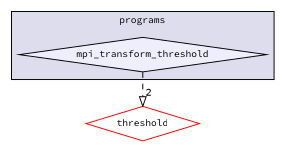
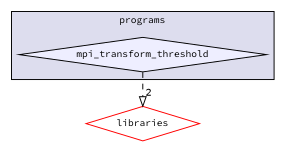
(143, 124) -> (143, 124)
